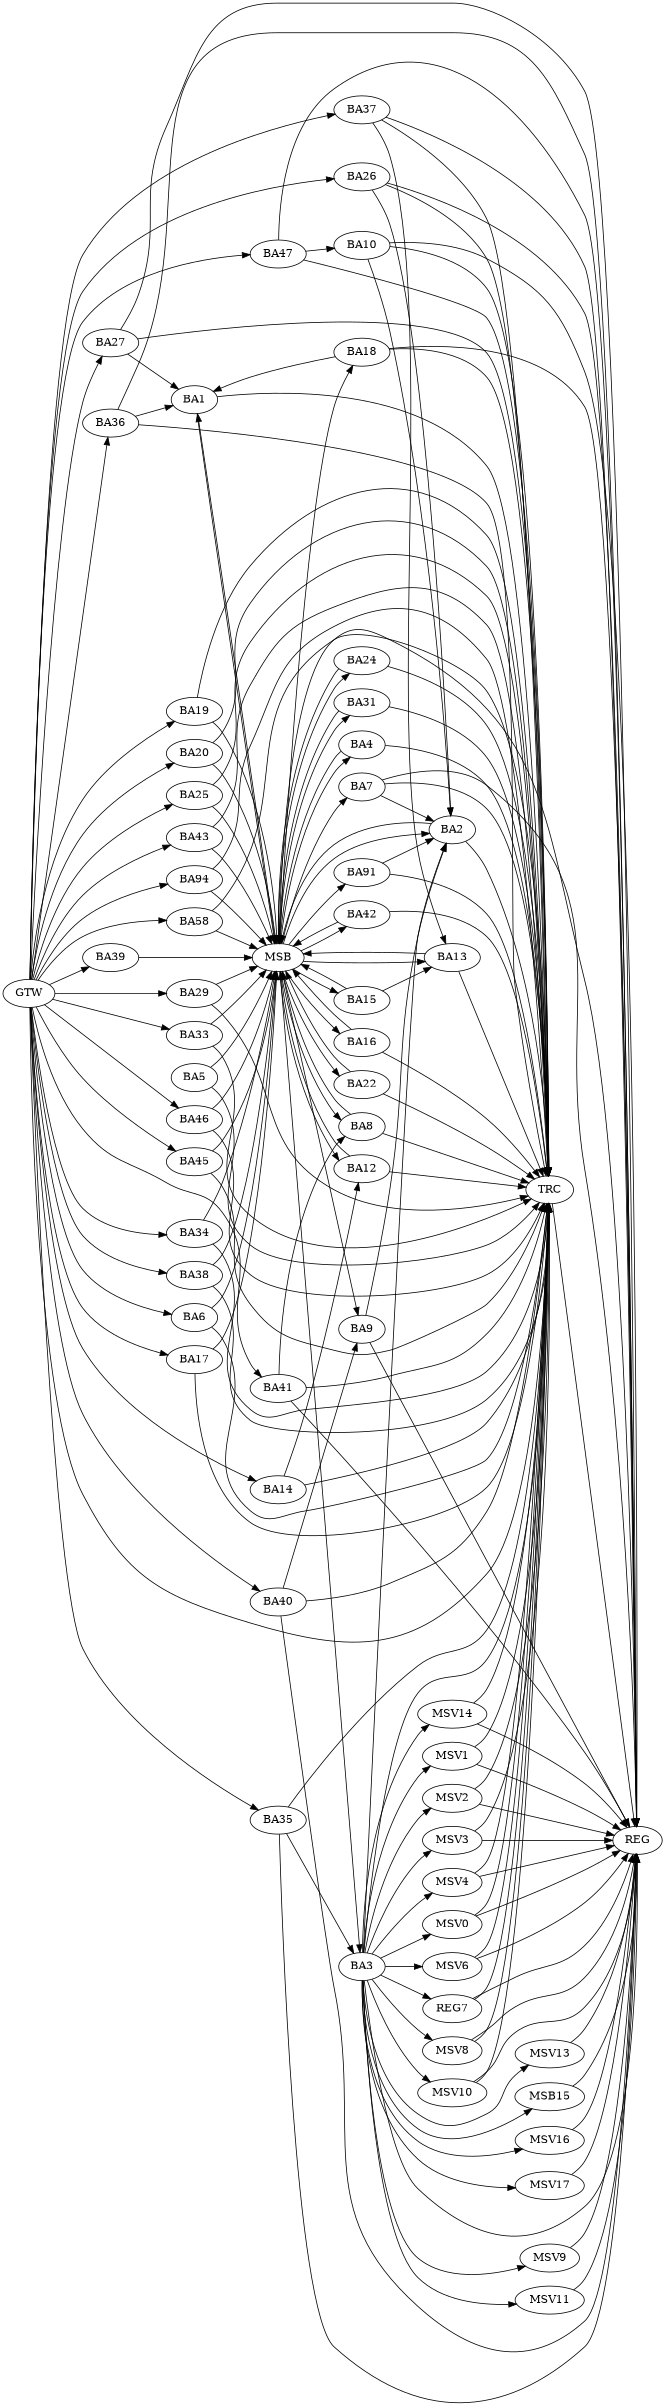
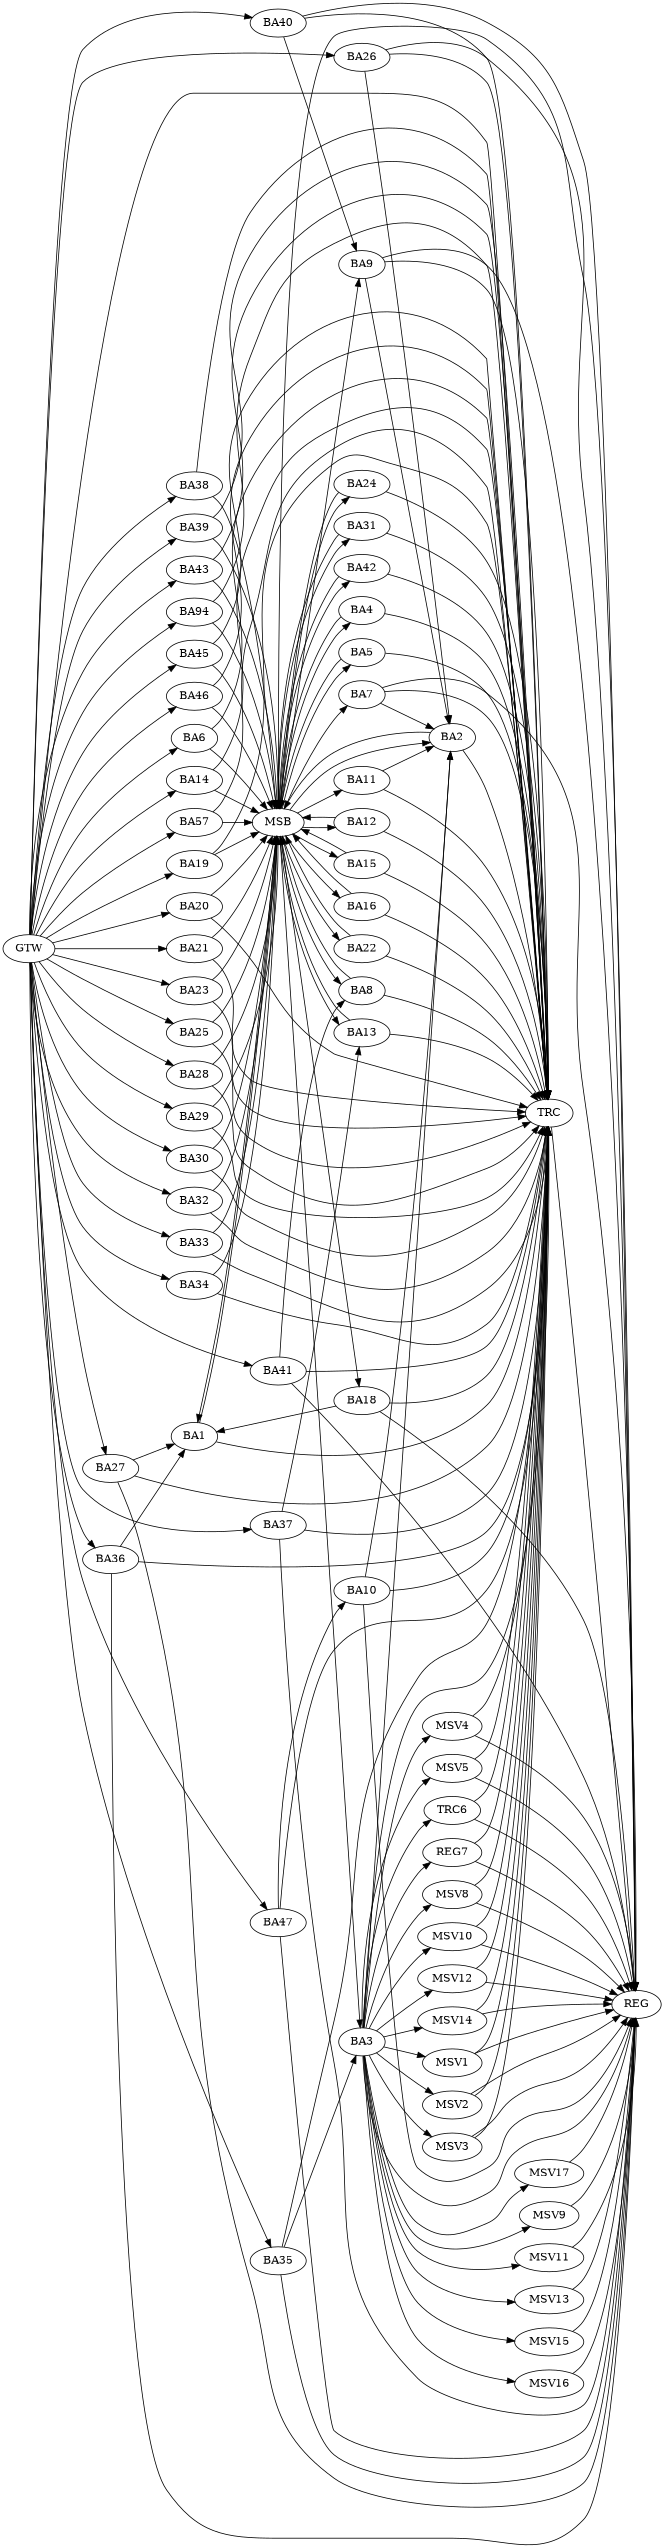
none -> (475, 195)
none -> (516, 405)
none -> (305, 735)
(362, 873) -> (362, 780)
(194, 922) -> (194, 1075)
none -> (194, 949)
(403, 981) -> (496, 958)
none -> (194, 991)
none -> (194, 1159)
none -> (194, 1201)
(325, 1335) -> (233, 800)
(194, 1360) -> (194, 822)
(452, 1925) -> (452, 1768)
(452, 1967) -> (452, 1811)
none -> (452, 1979)
(550, 2097) -> (549, 2342)
